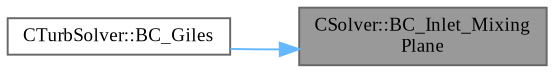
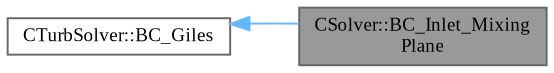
(255, 49) -> (274, 23)
